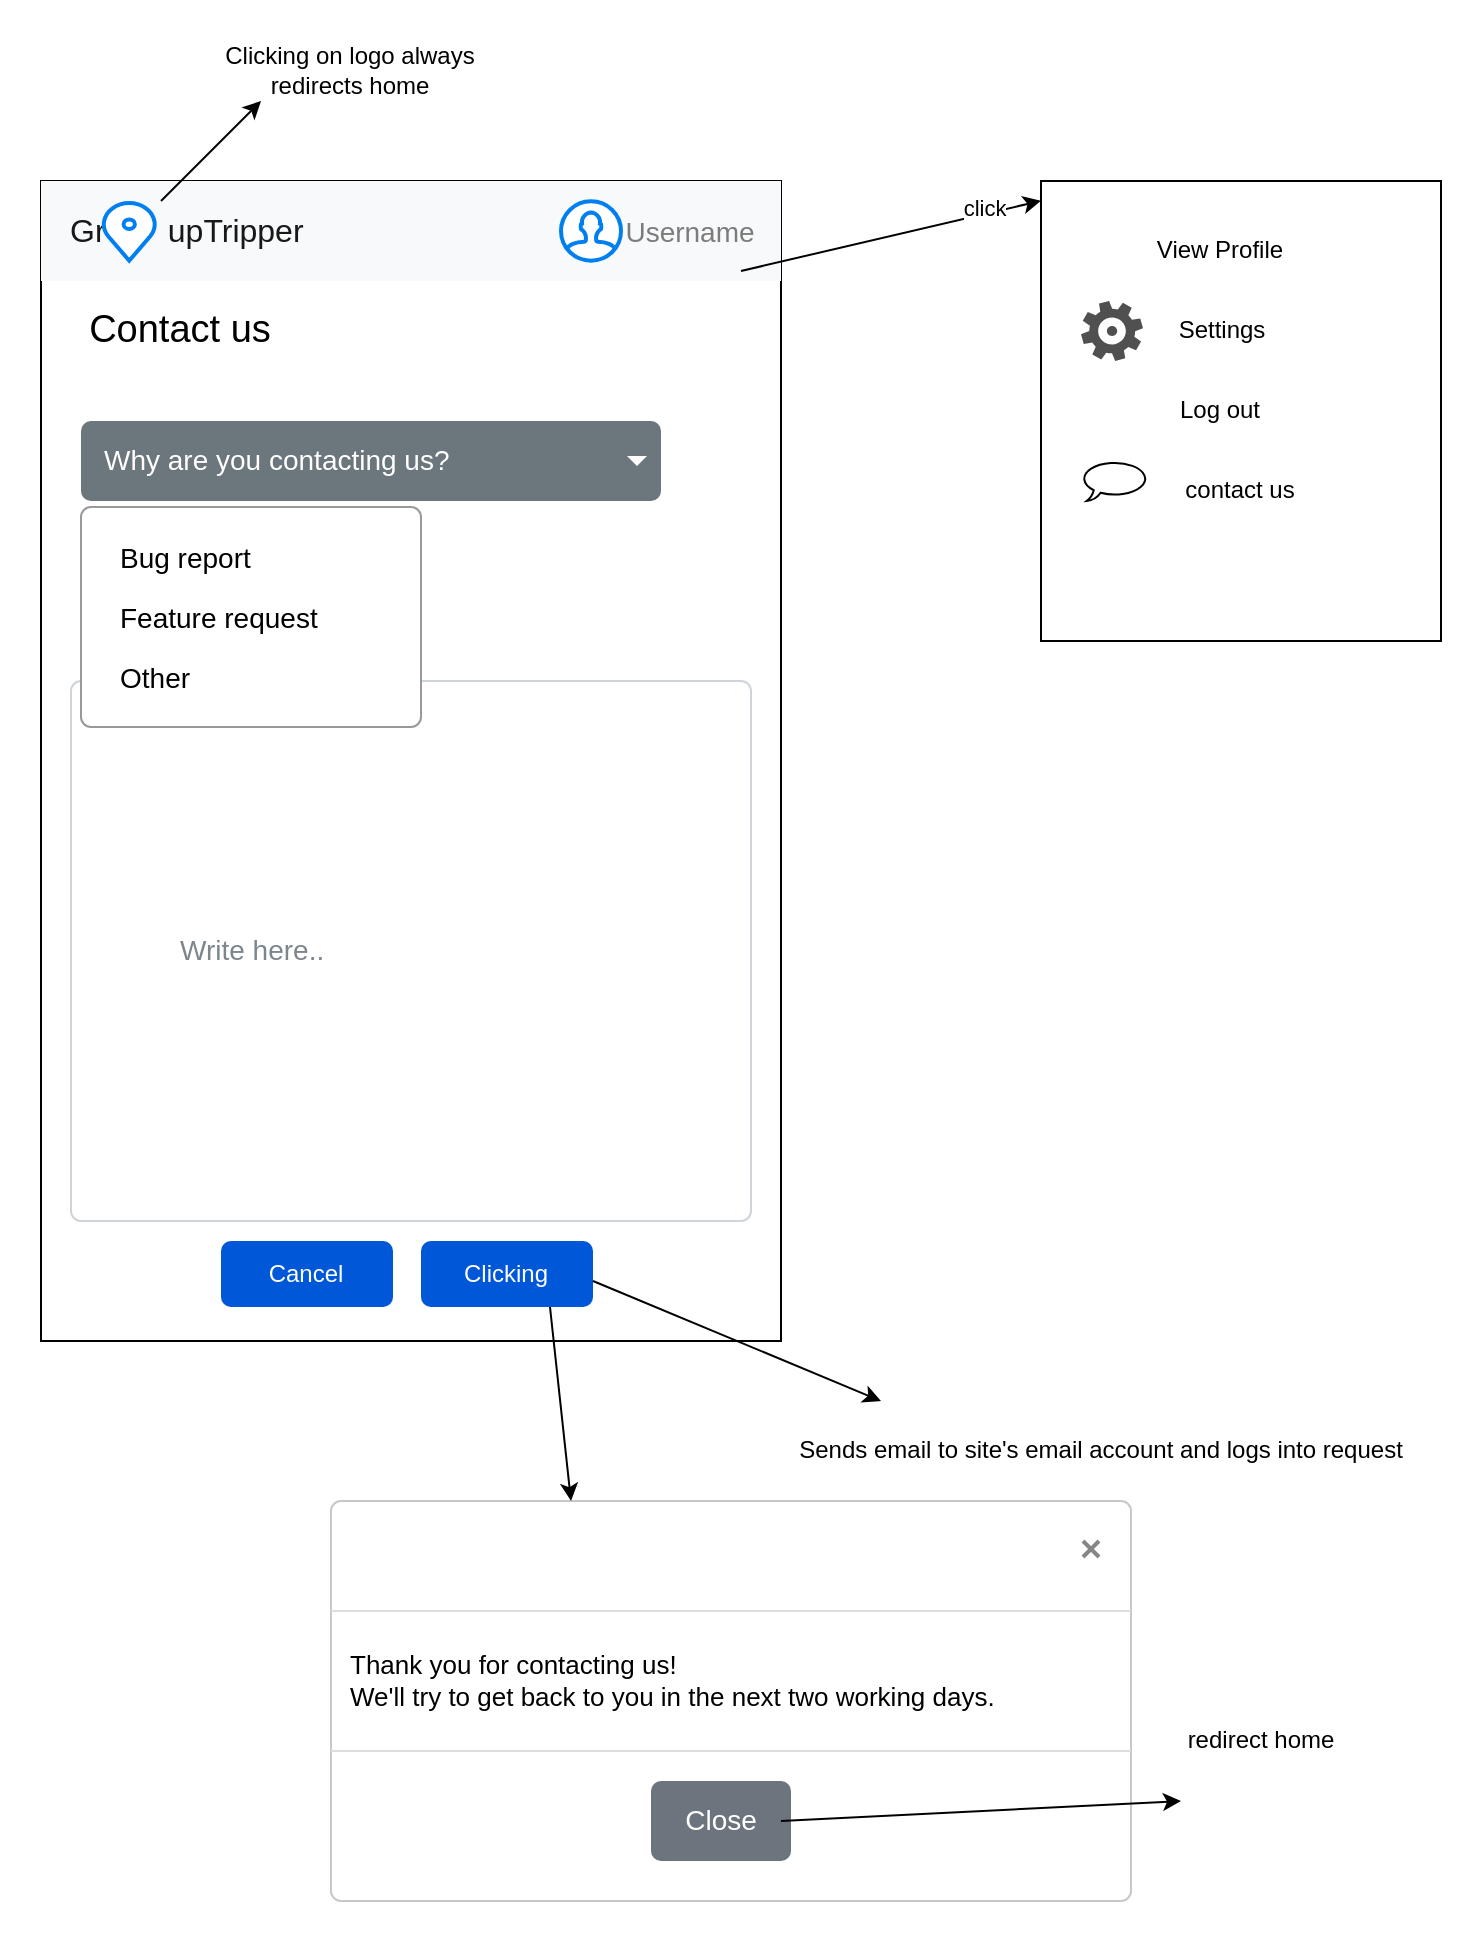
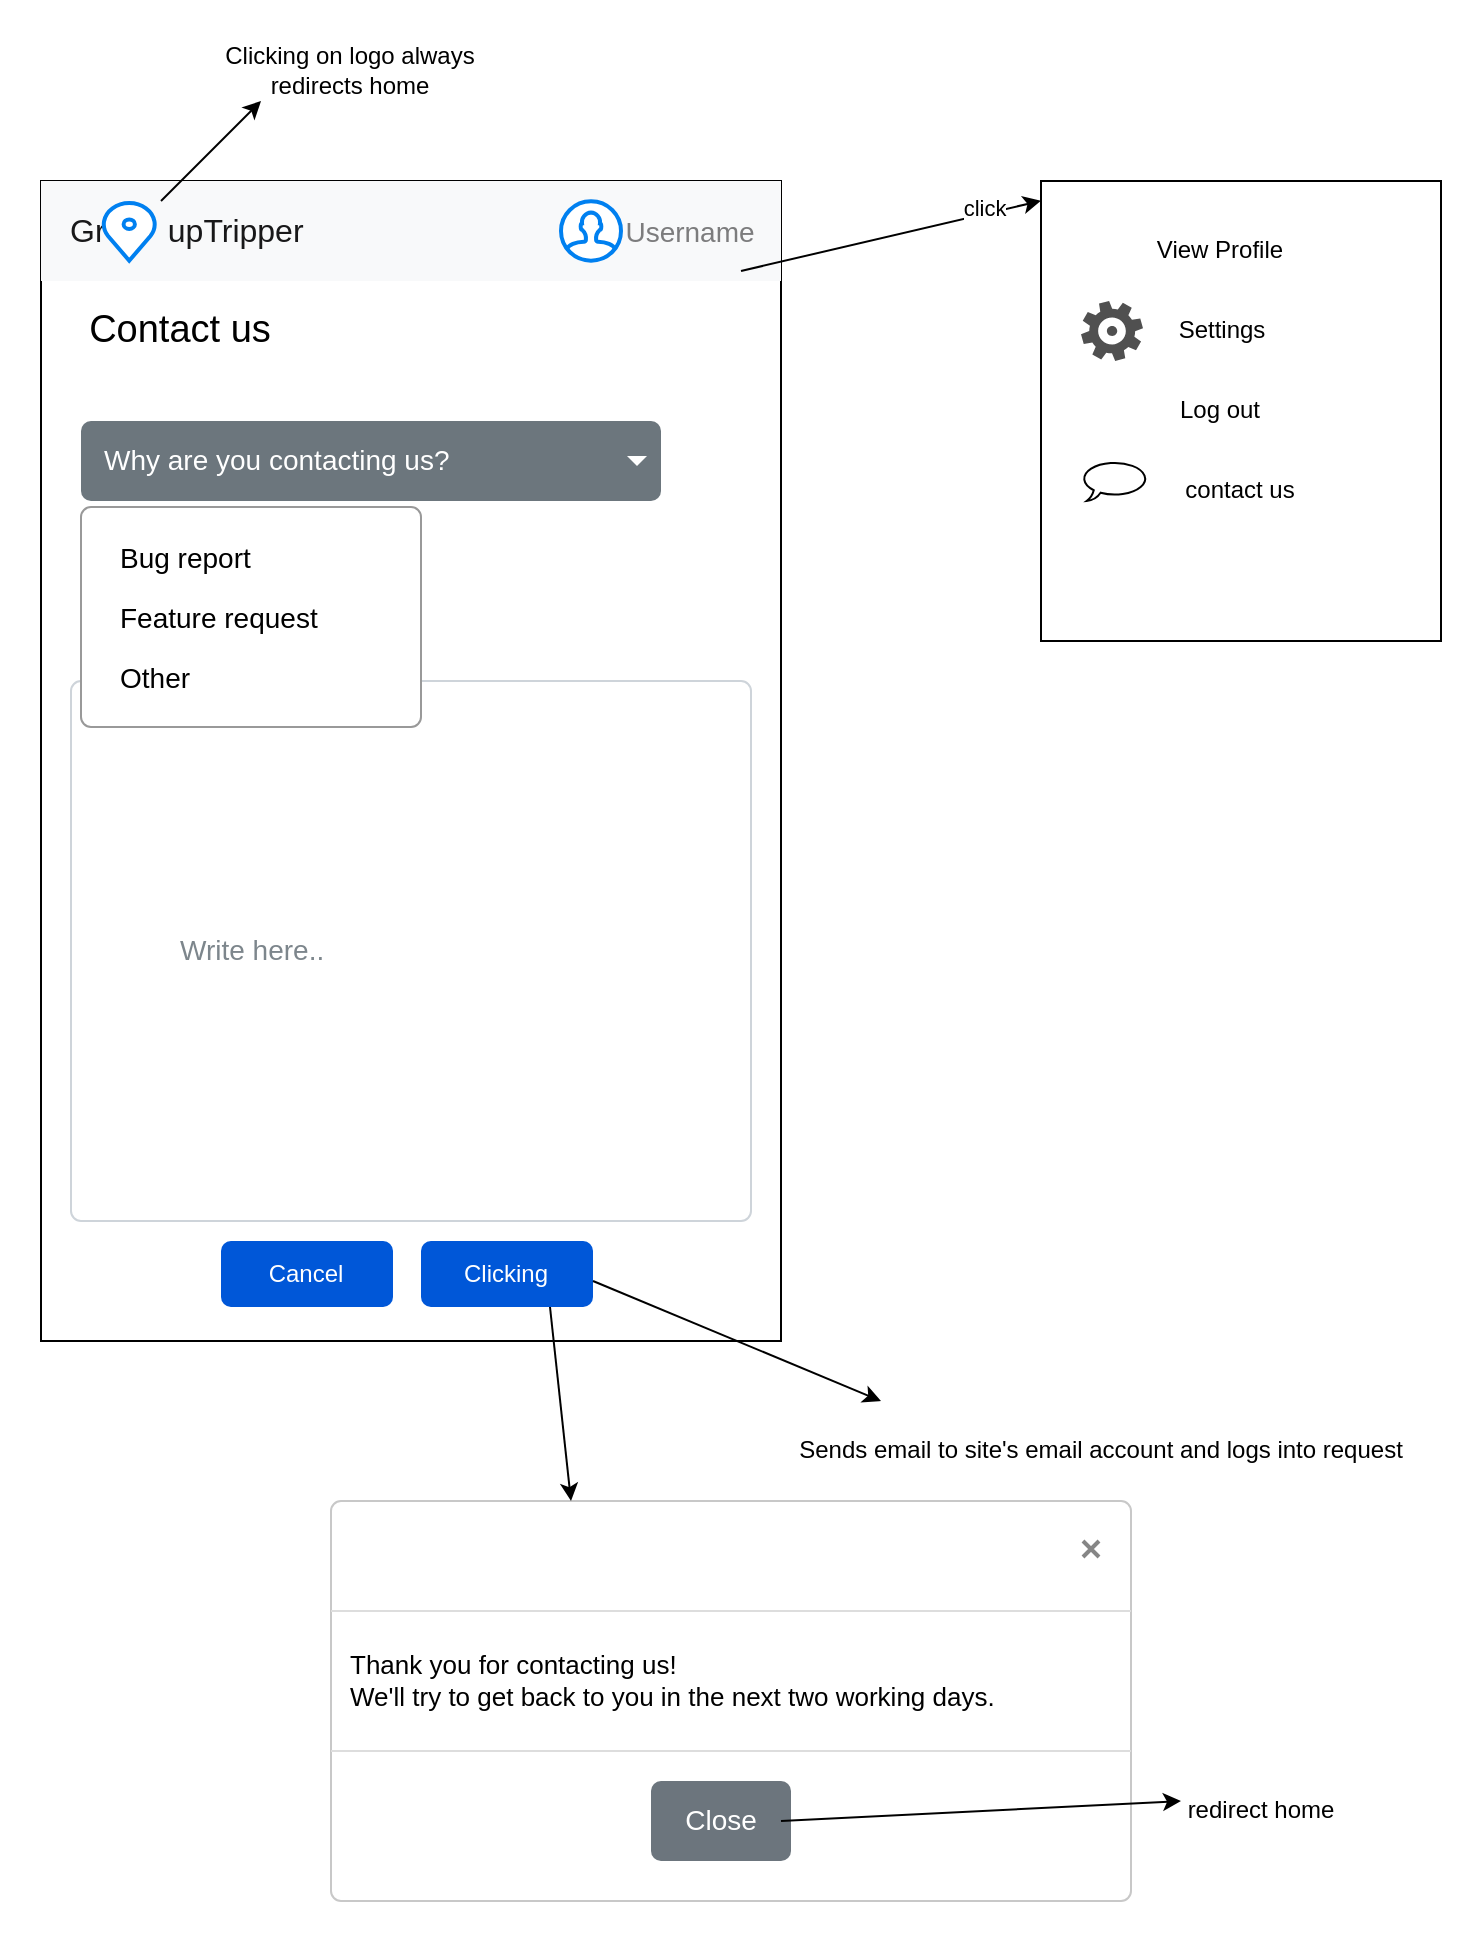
(1261, 1741) -> (1261, 1811)
